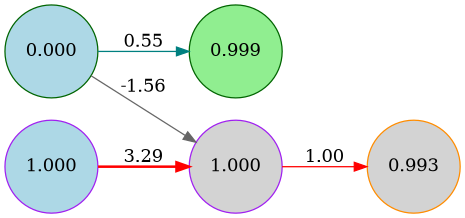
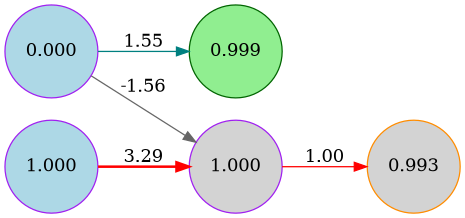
(144, 42) -> (144, 42)
(51, 51) -> (51, 51)
